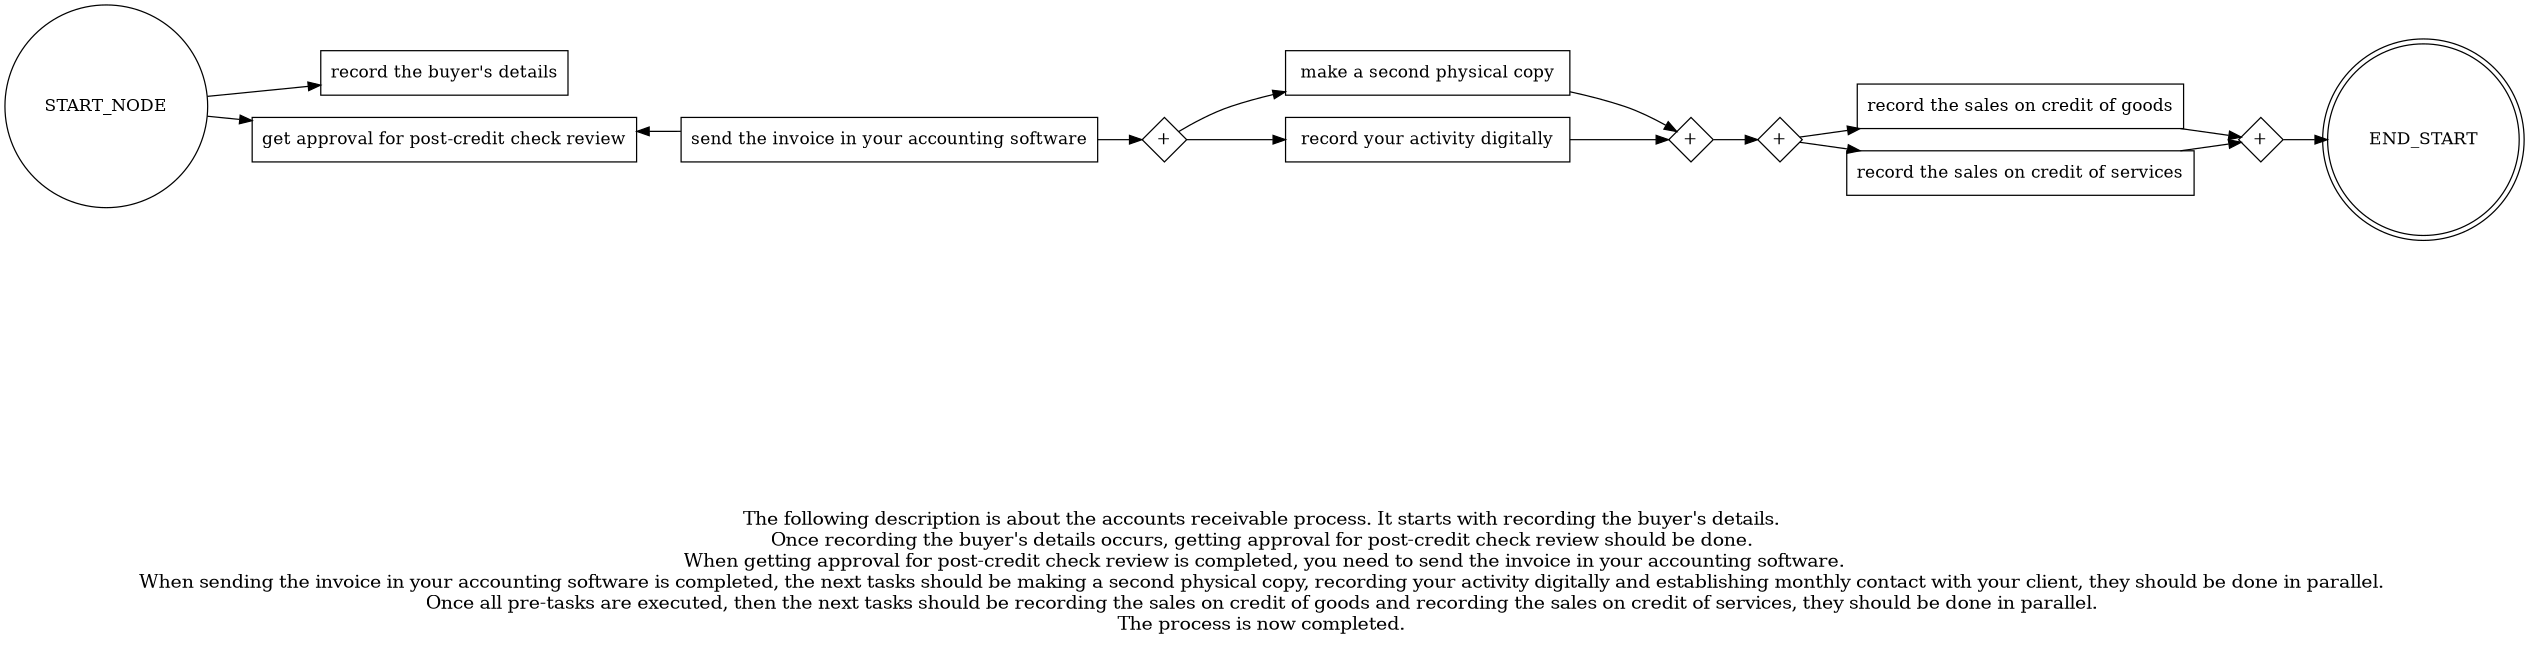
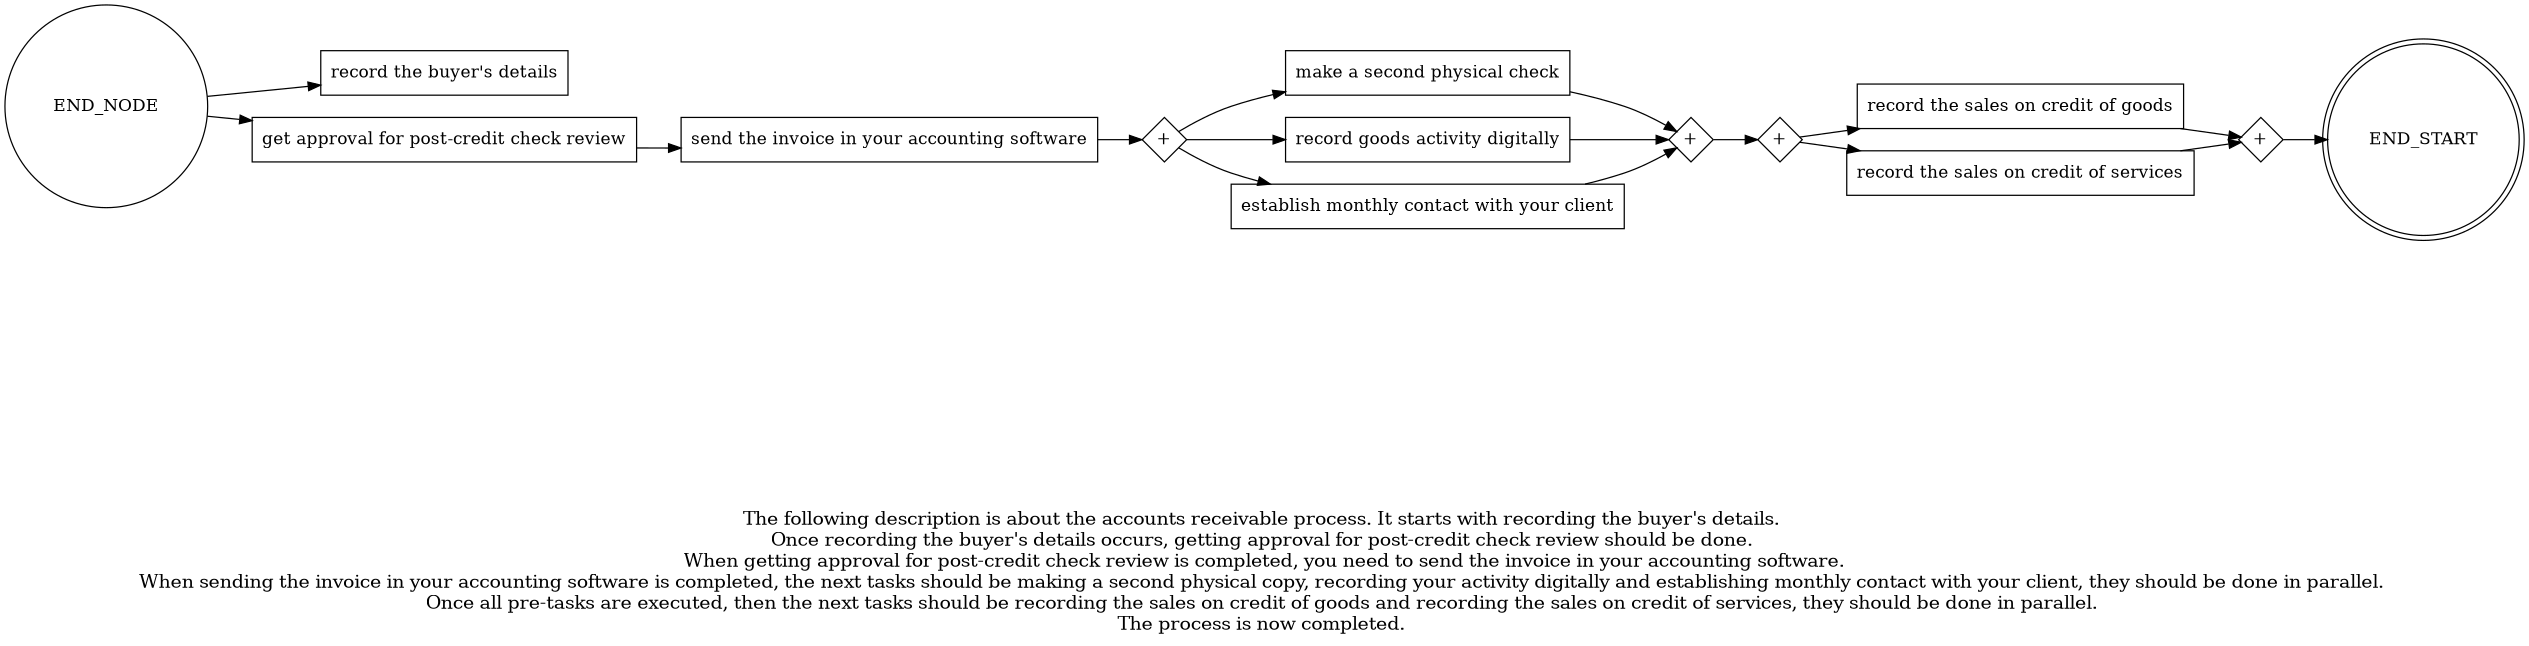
(1428, 73) -> (1428, 73)
(106, 106) -> (106, 106)
(665, 131) -> (653, 148)
(1428, 140) -> (1428, 140)
none -> (1428, 206)
